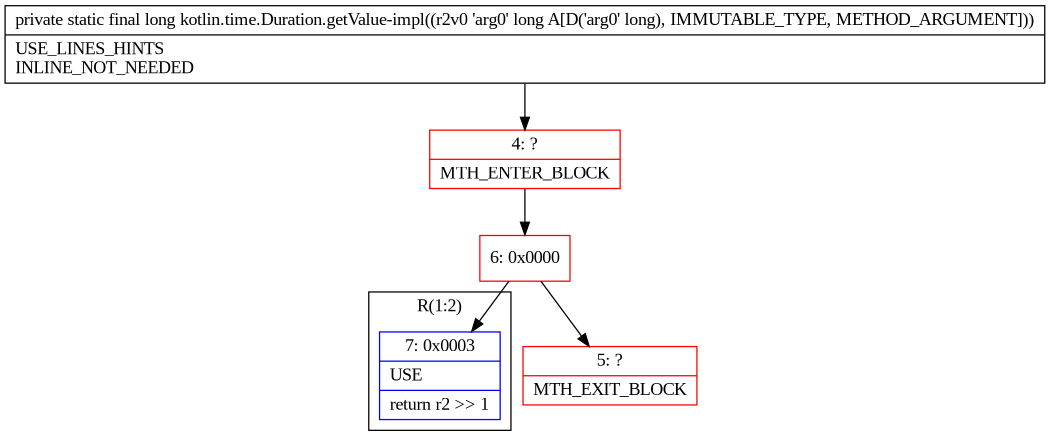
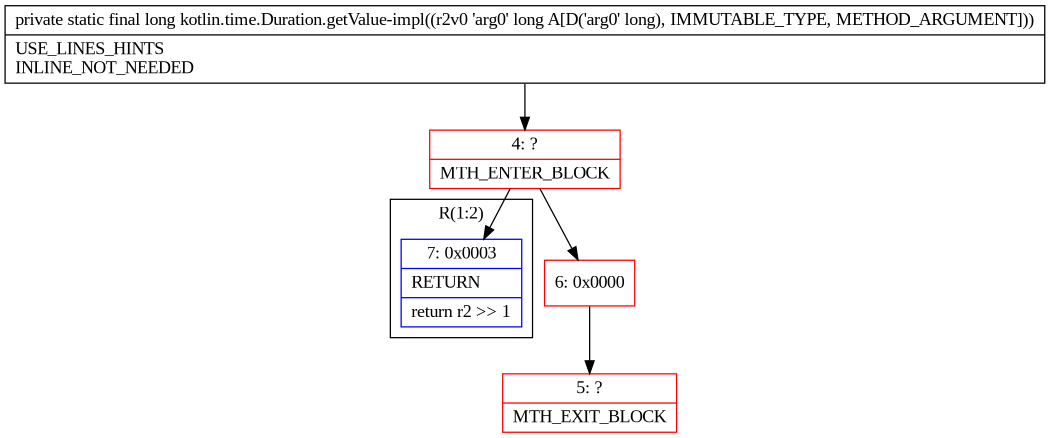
(494, 301) -> (500, 208)
(406, 375) -> (446, 282)
